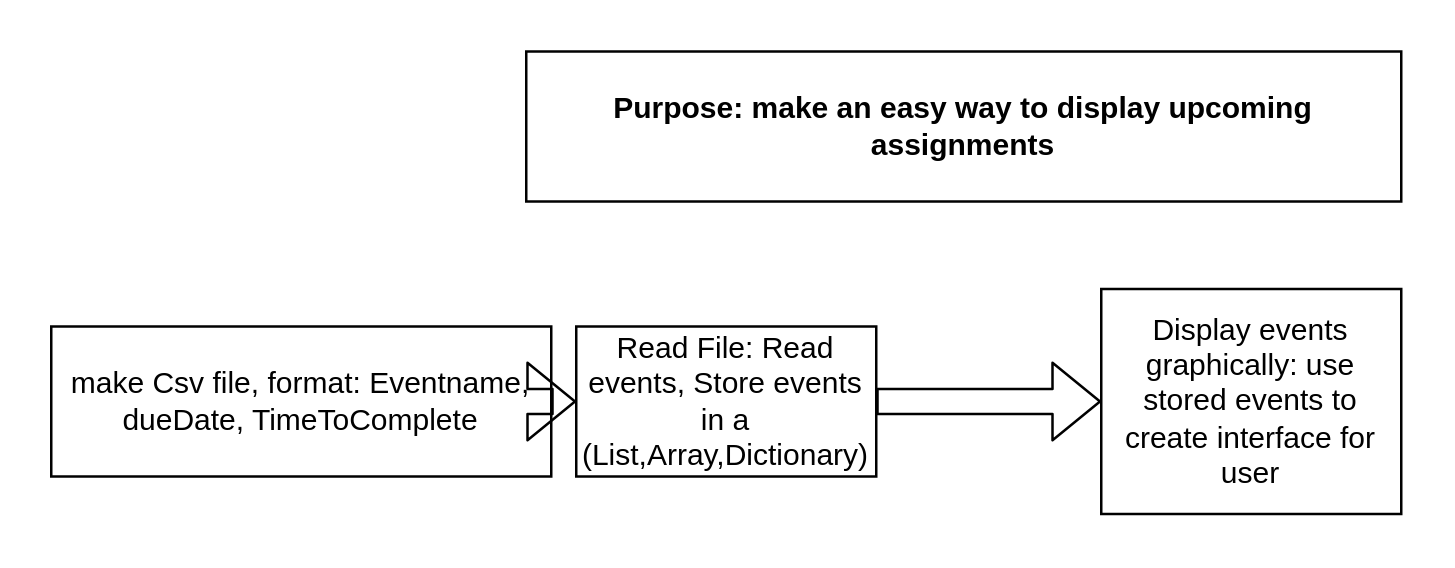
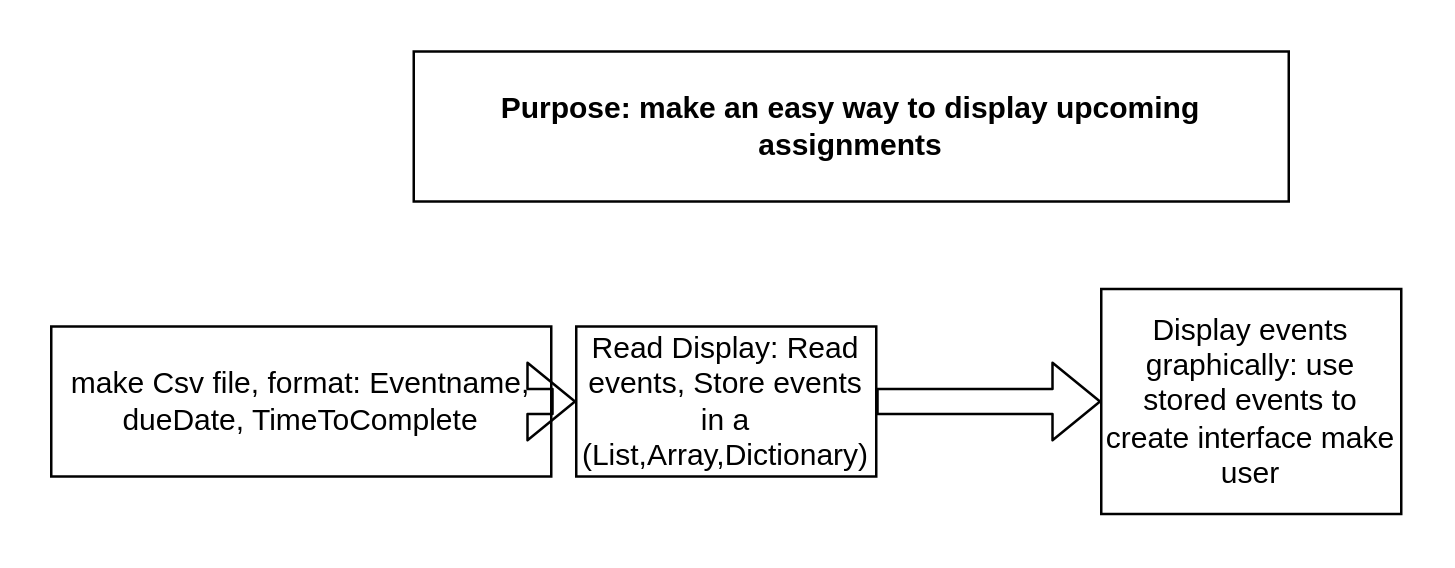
(964, 126) -> (851, 126)
(726, 401) -> (726, 401)
(1251, 401) -> (1251, 401)
